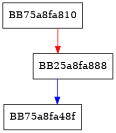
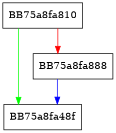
none -> (19, 63)
(73, 66) -> (73, 66)
